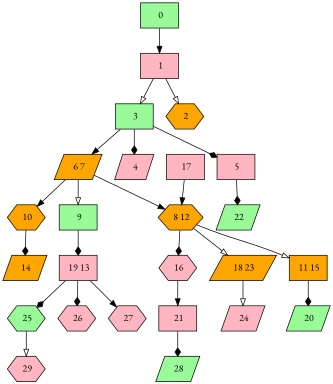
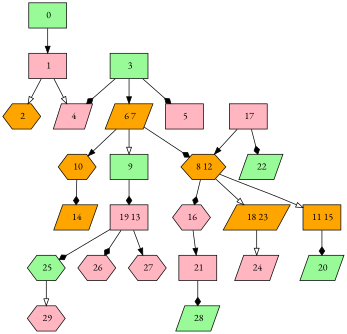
(149, 88) -> (59, 88)
(237, 188) -> (254, 138)
(126, 191) -> (163, 140)
